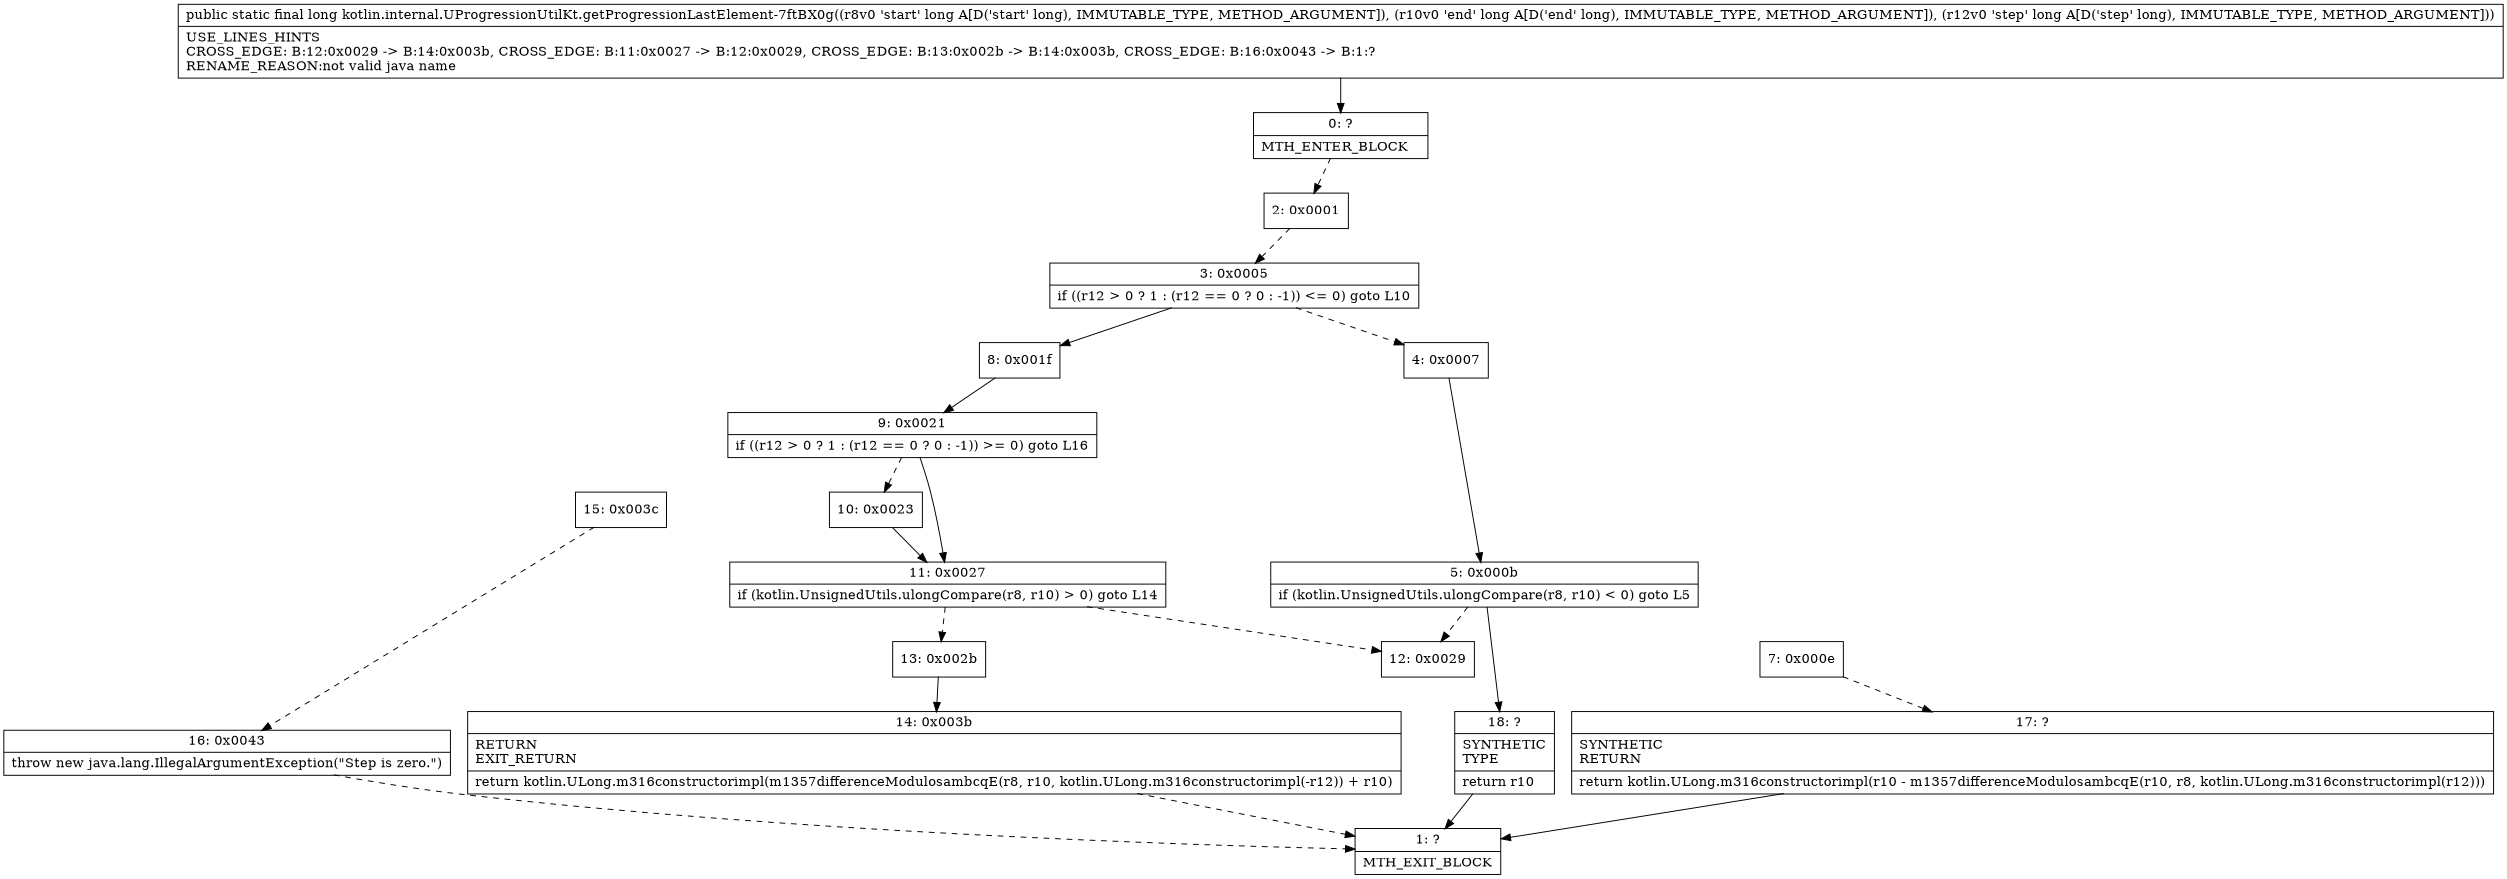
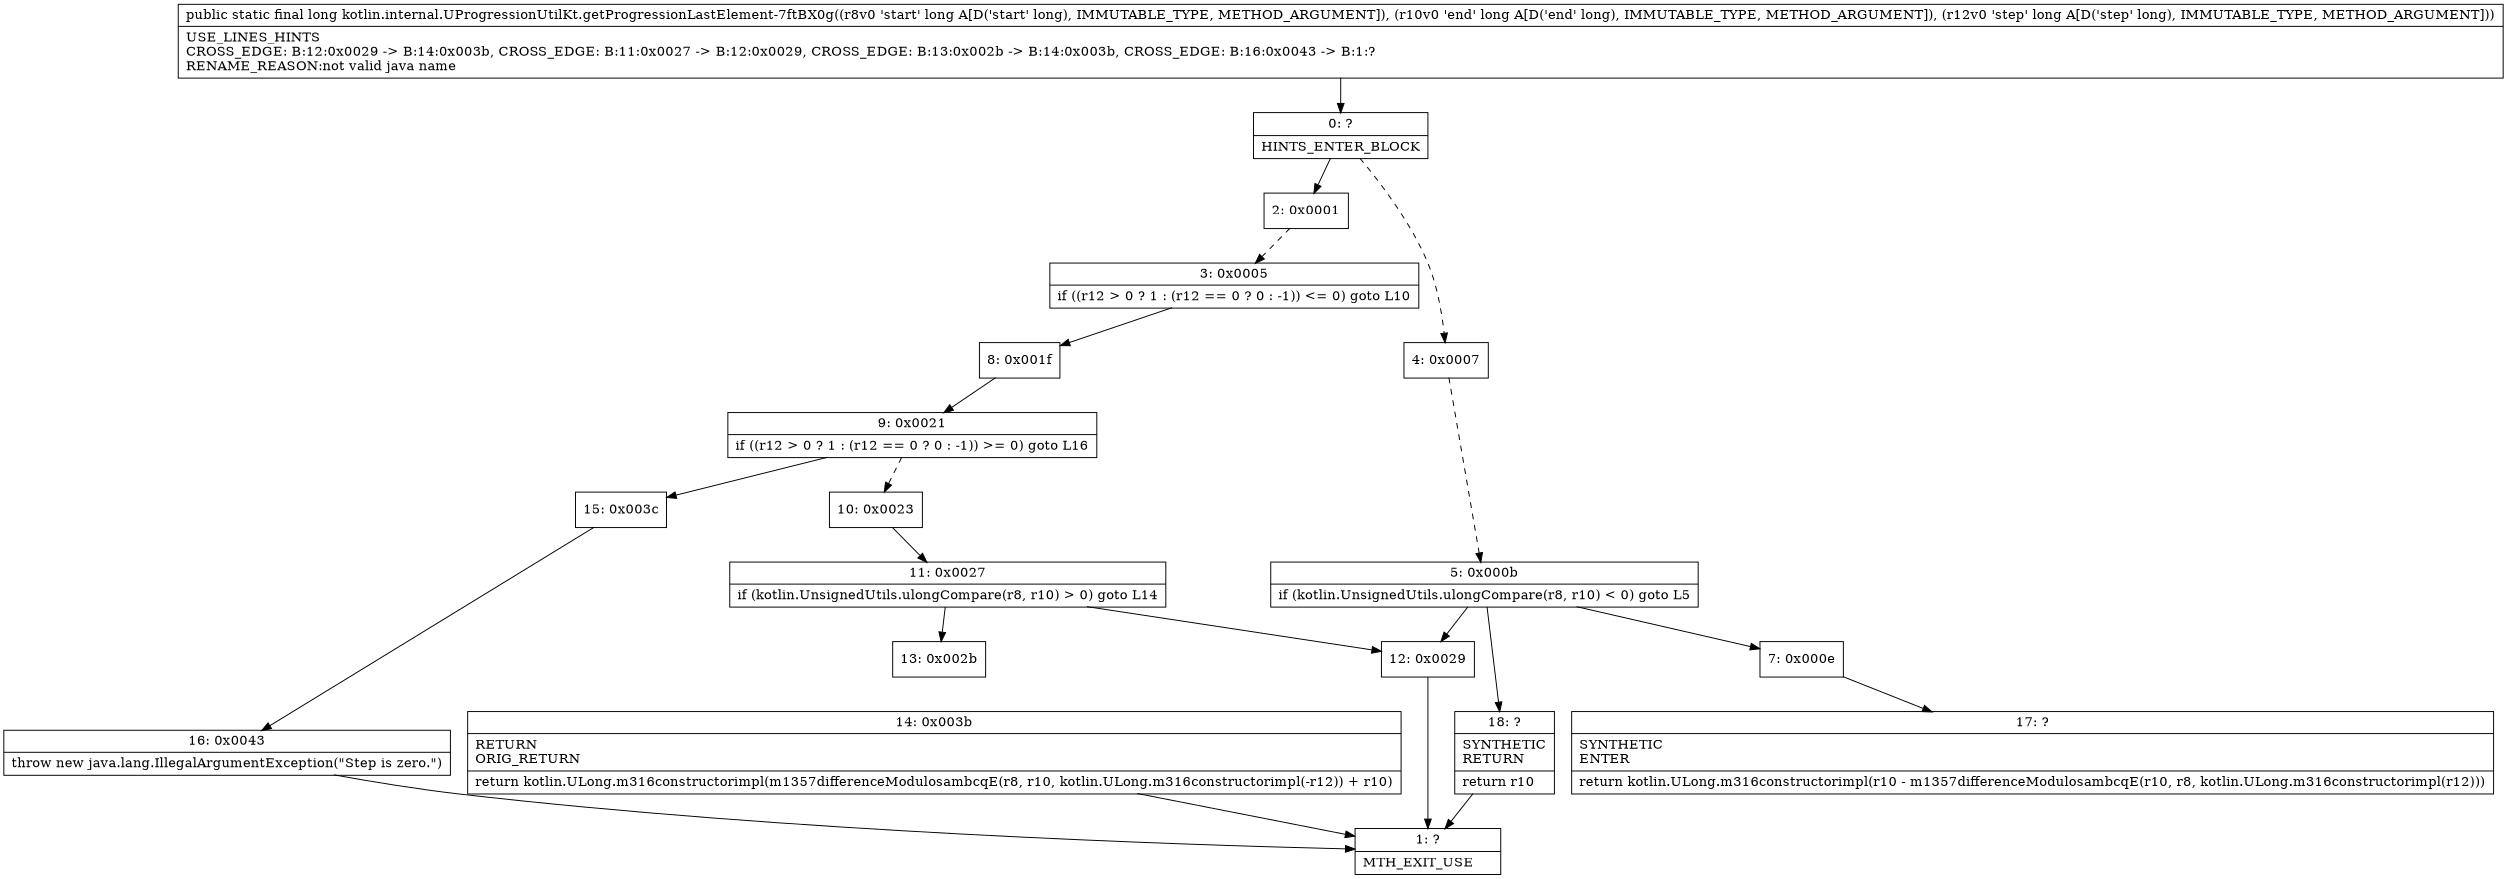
(1335, 147) -> (1341, 147)
(1324, 171) -> (1324, 171)
(1345, 325) -> (1416, 239)
(1464, 465) -> (1464, 465)
(934, 504) -> (752, 476)
(944, 620) -> (944, 620)
(1457, 621) -> (1457, 621)
(432, 626) -> (432, 626)
none -> (1663, 627)
(1229, 628) -> (1229, 628)
(938, 689) -> none
(1883, 692) -> (1883, 692)
(526, 759) -> (528, 759)
(1481, 759) -> (1494, 759)
(1610, 759) -> (1605, 759)
(1241, 814) -> (1241, 814)
(1647, 815) -> (1428, 748)
(838, 827) -> (838, 827)
(1428, 862) -> (1418, 862)
